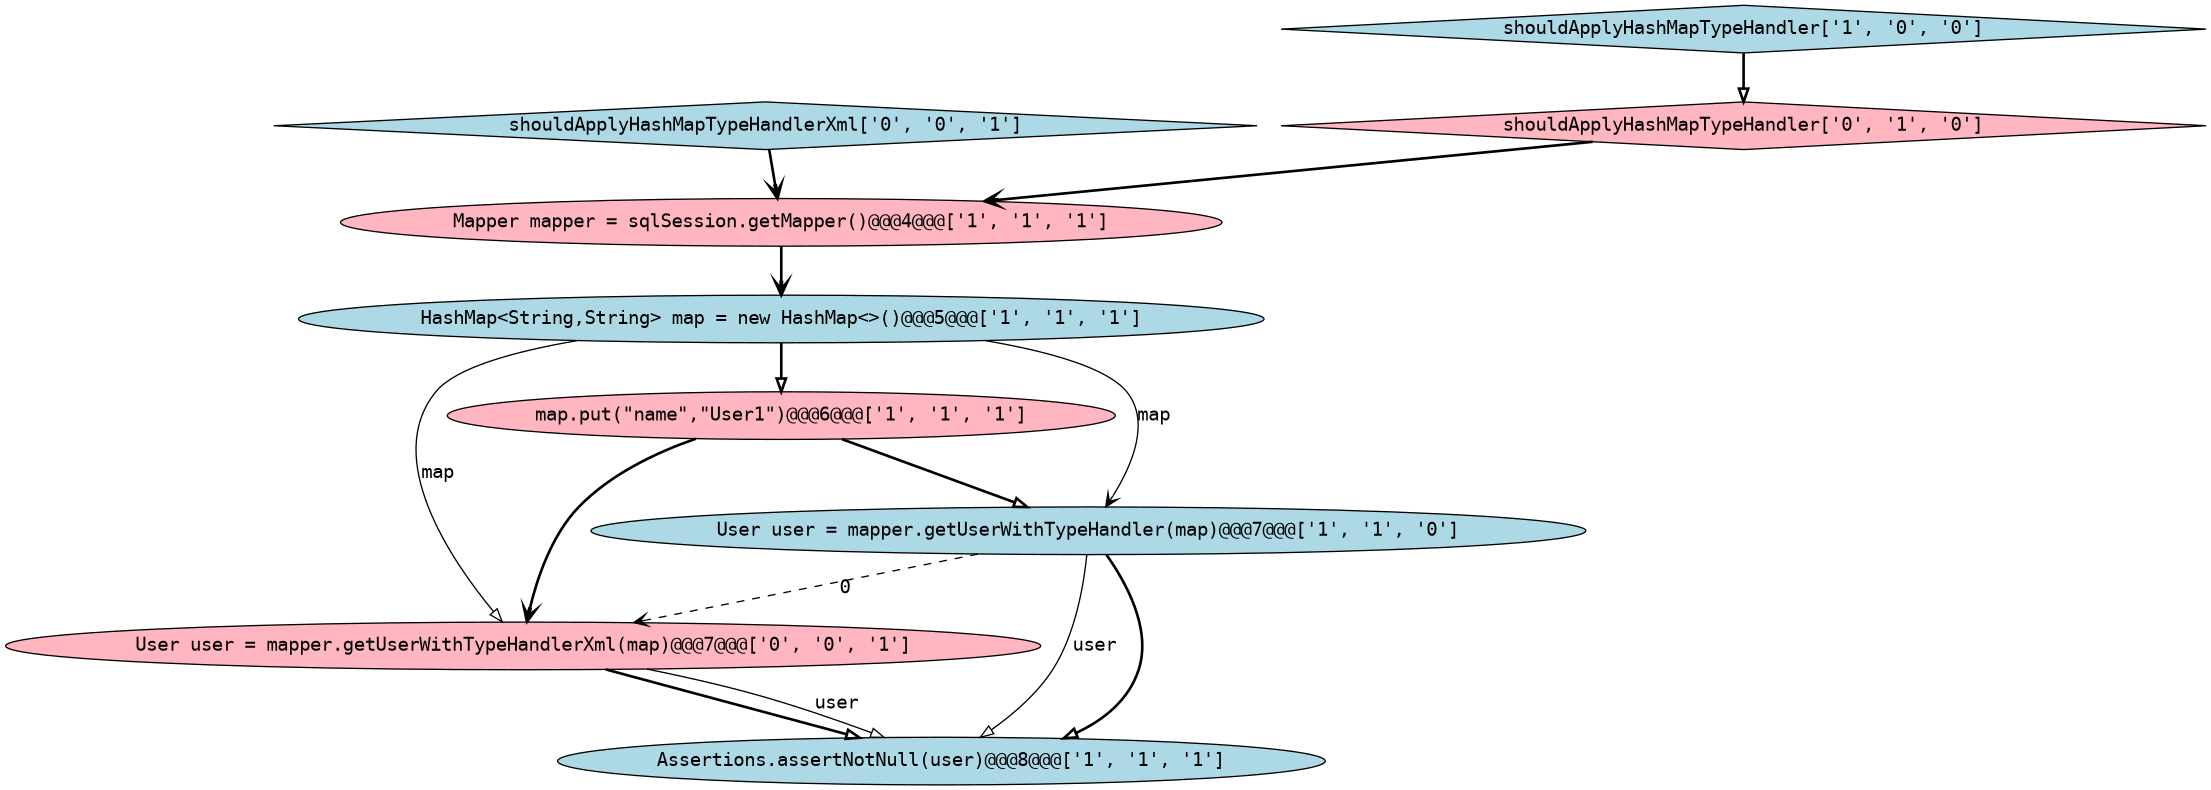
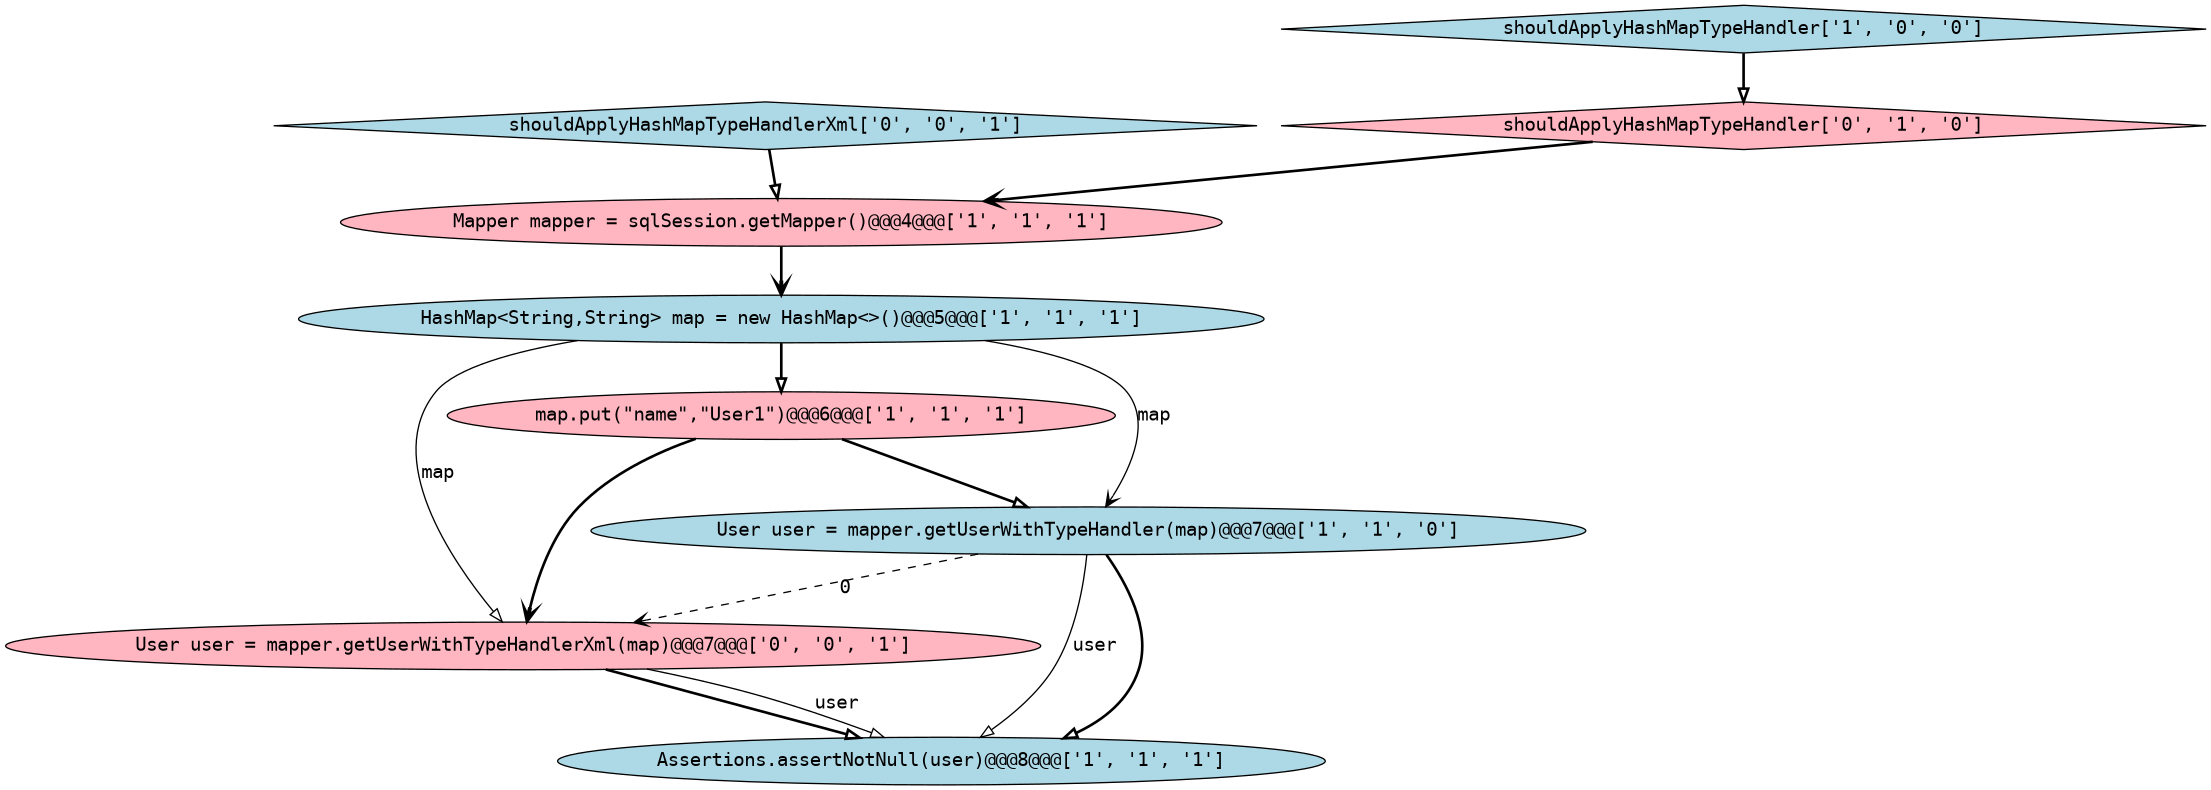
(772, 168) -> (772, 168)
